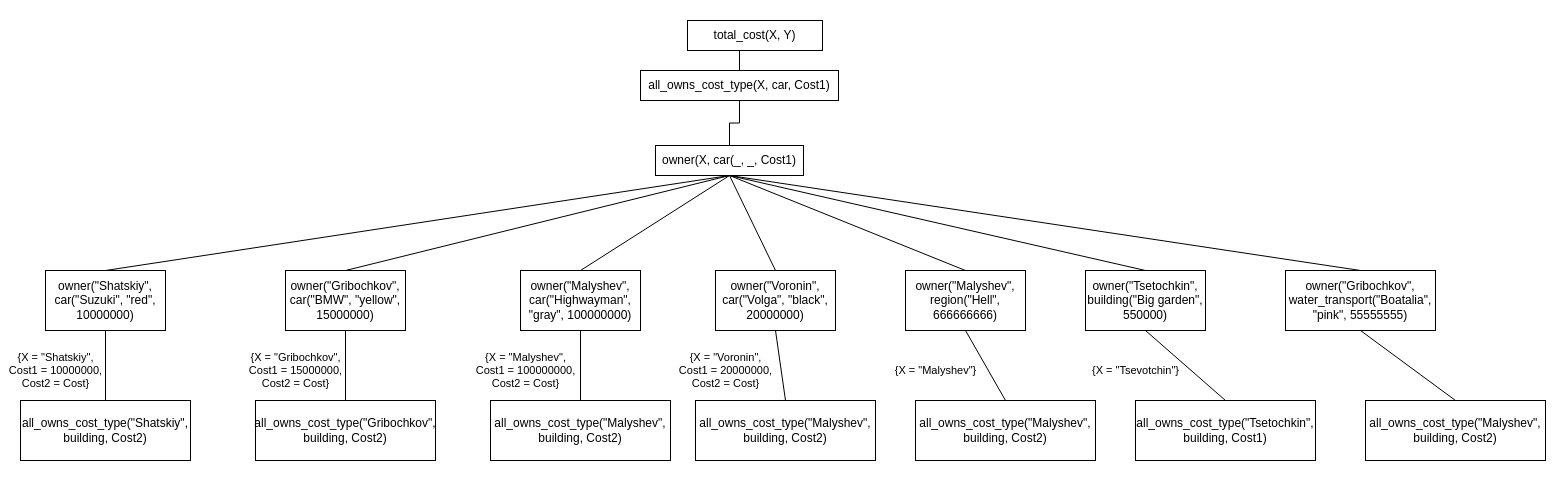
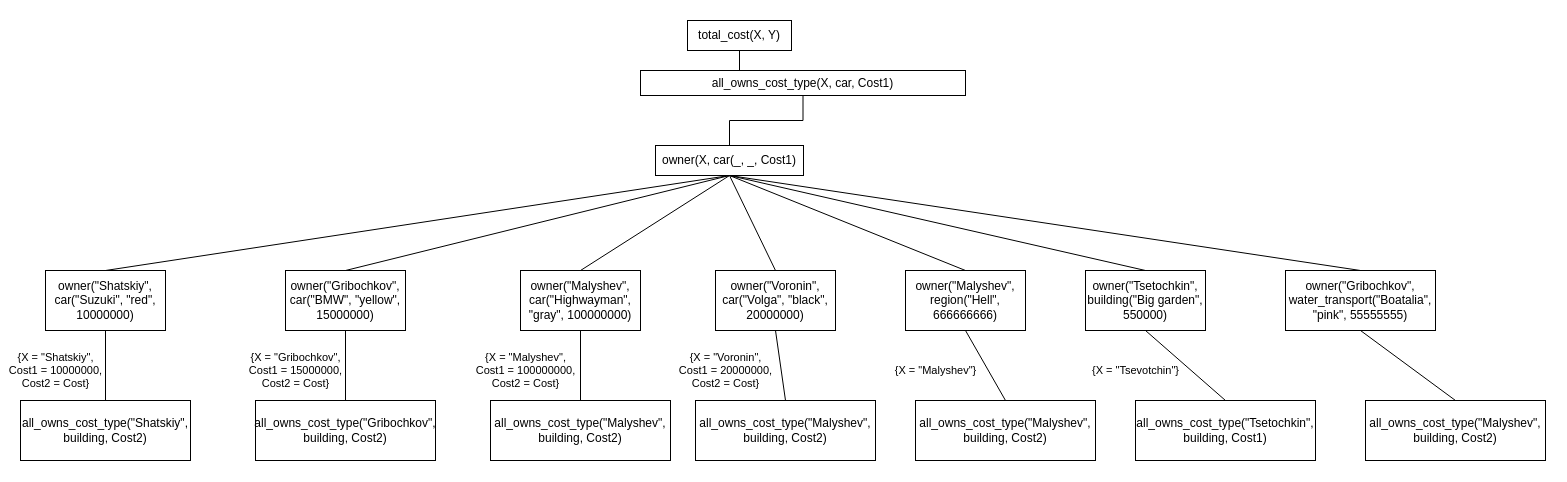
(755, 36) -> (740, 36)
(740, 86) -> (803, 83)
